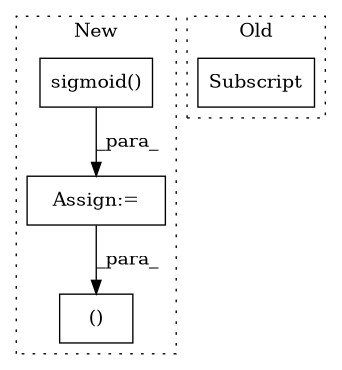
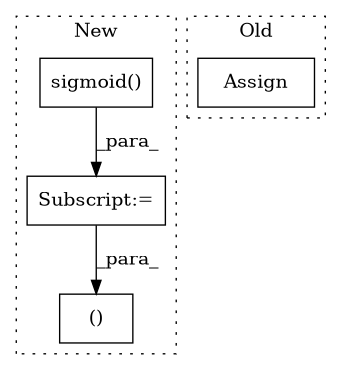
(256, 83) -> (256, 83)
(96, 201) -> (96, 201)
